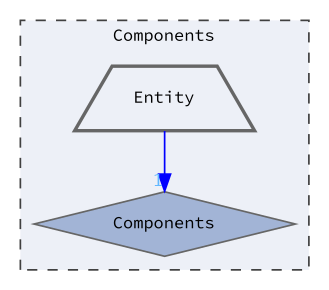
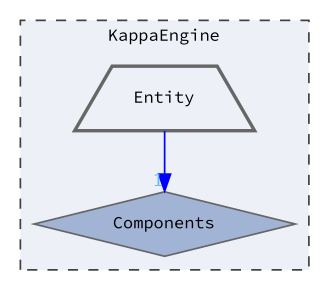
(165, 36) -> (165, 36)
